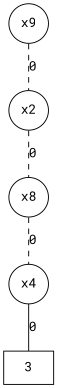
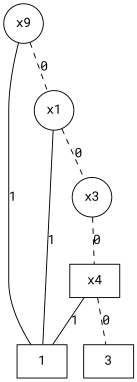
(29, 110) -> (54, 110)
(29, 197) -> (92, 197)
(29, 284) -> (95, 281)
(29, 327) -> (102, 321)
none -> (42, 361)
